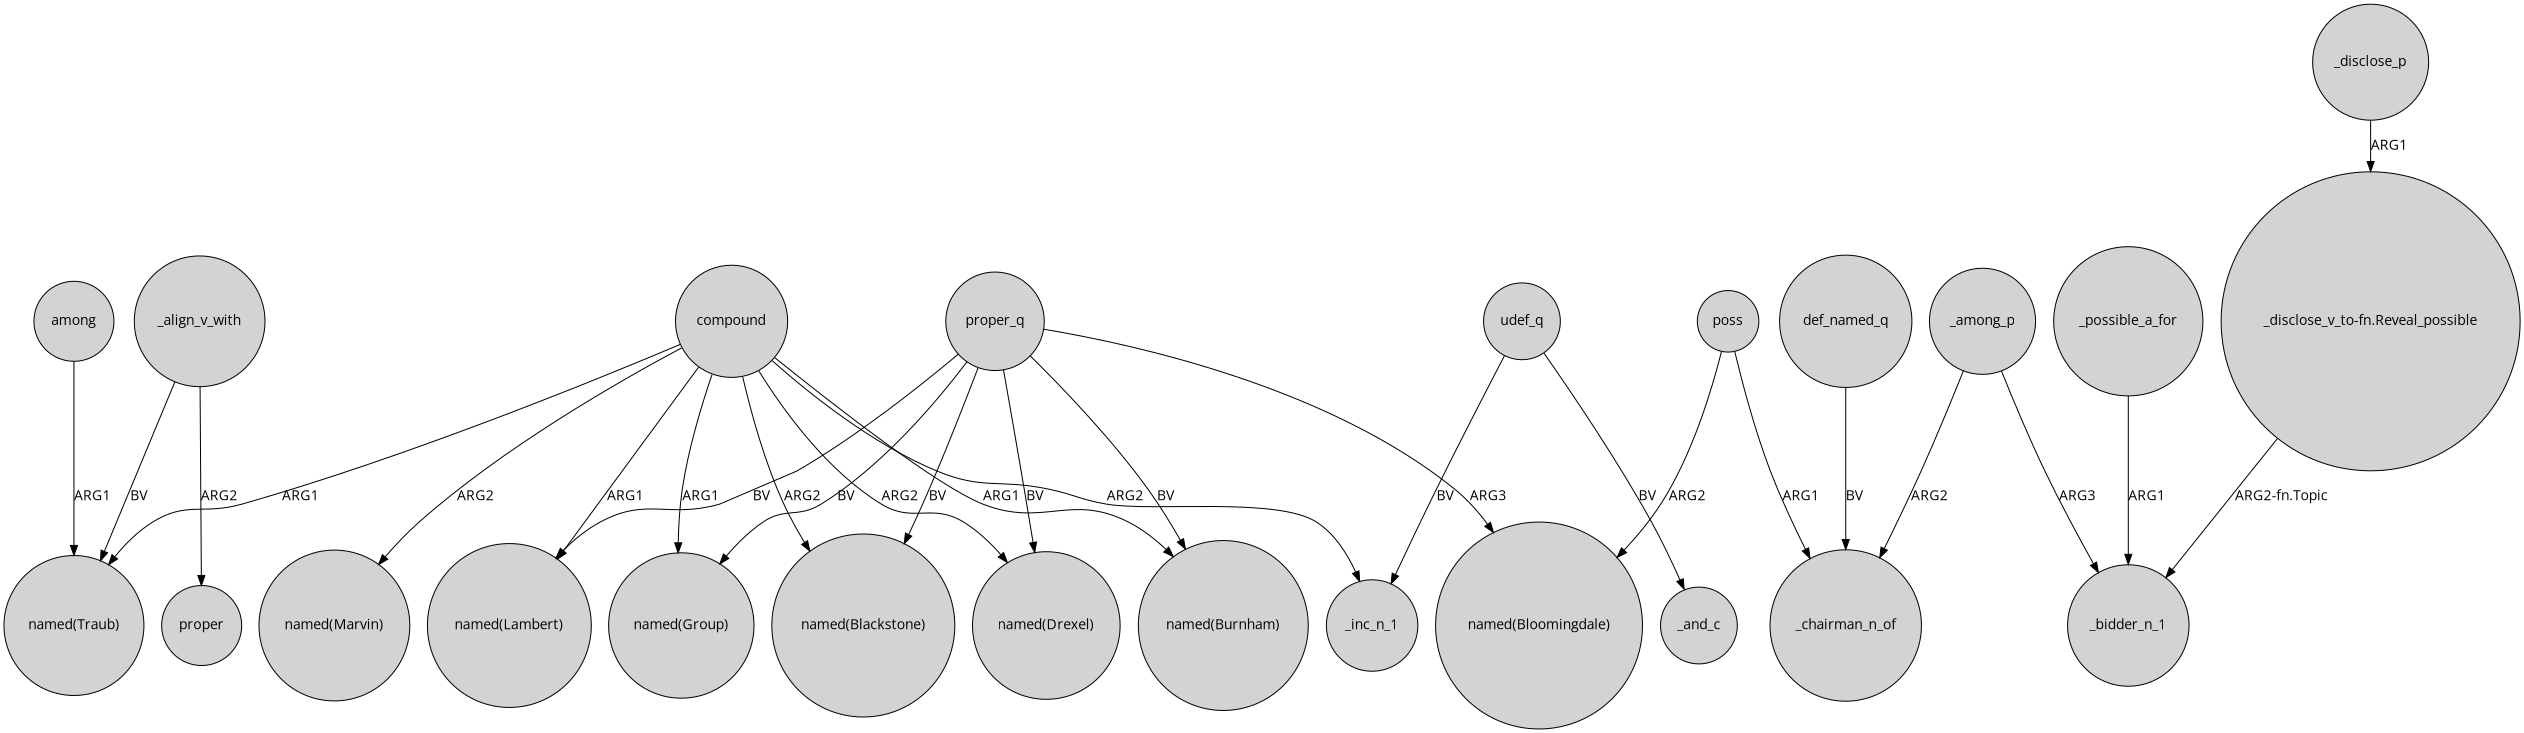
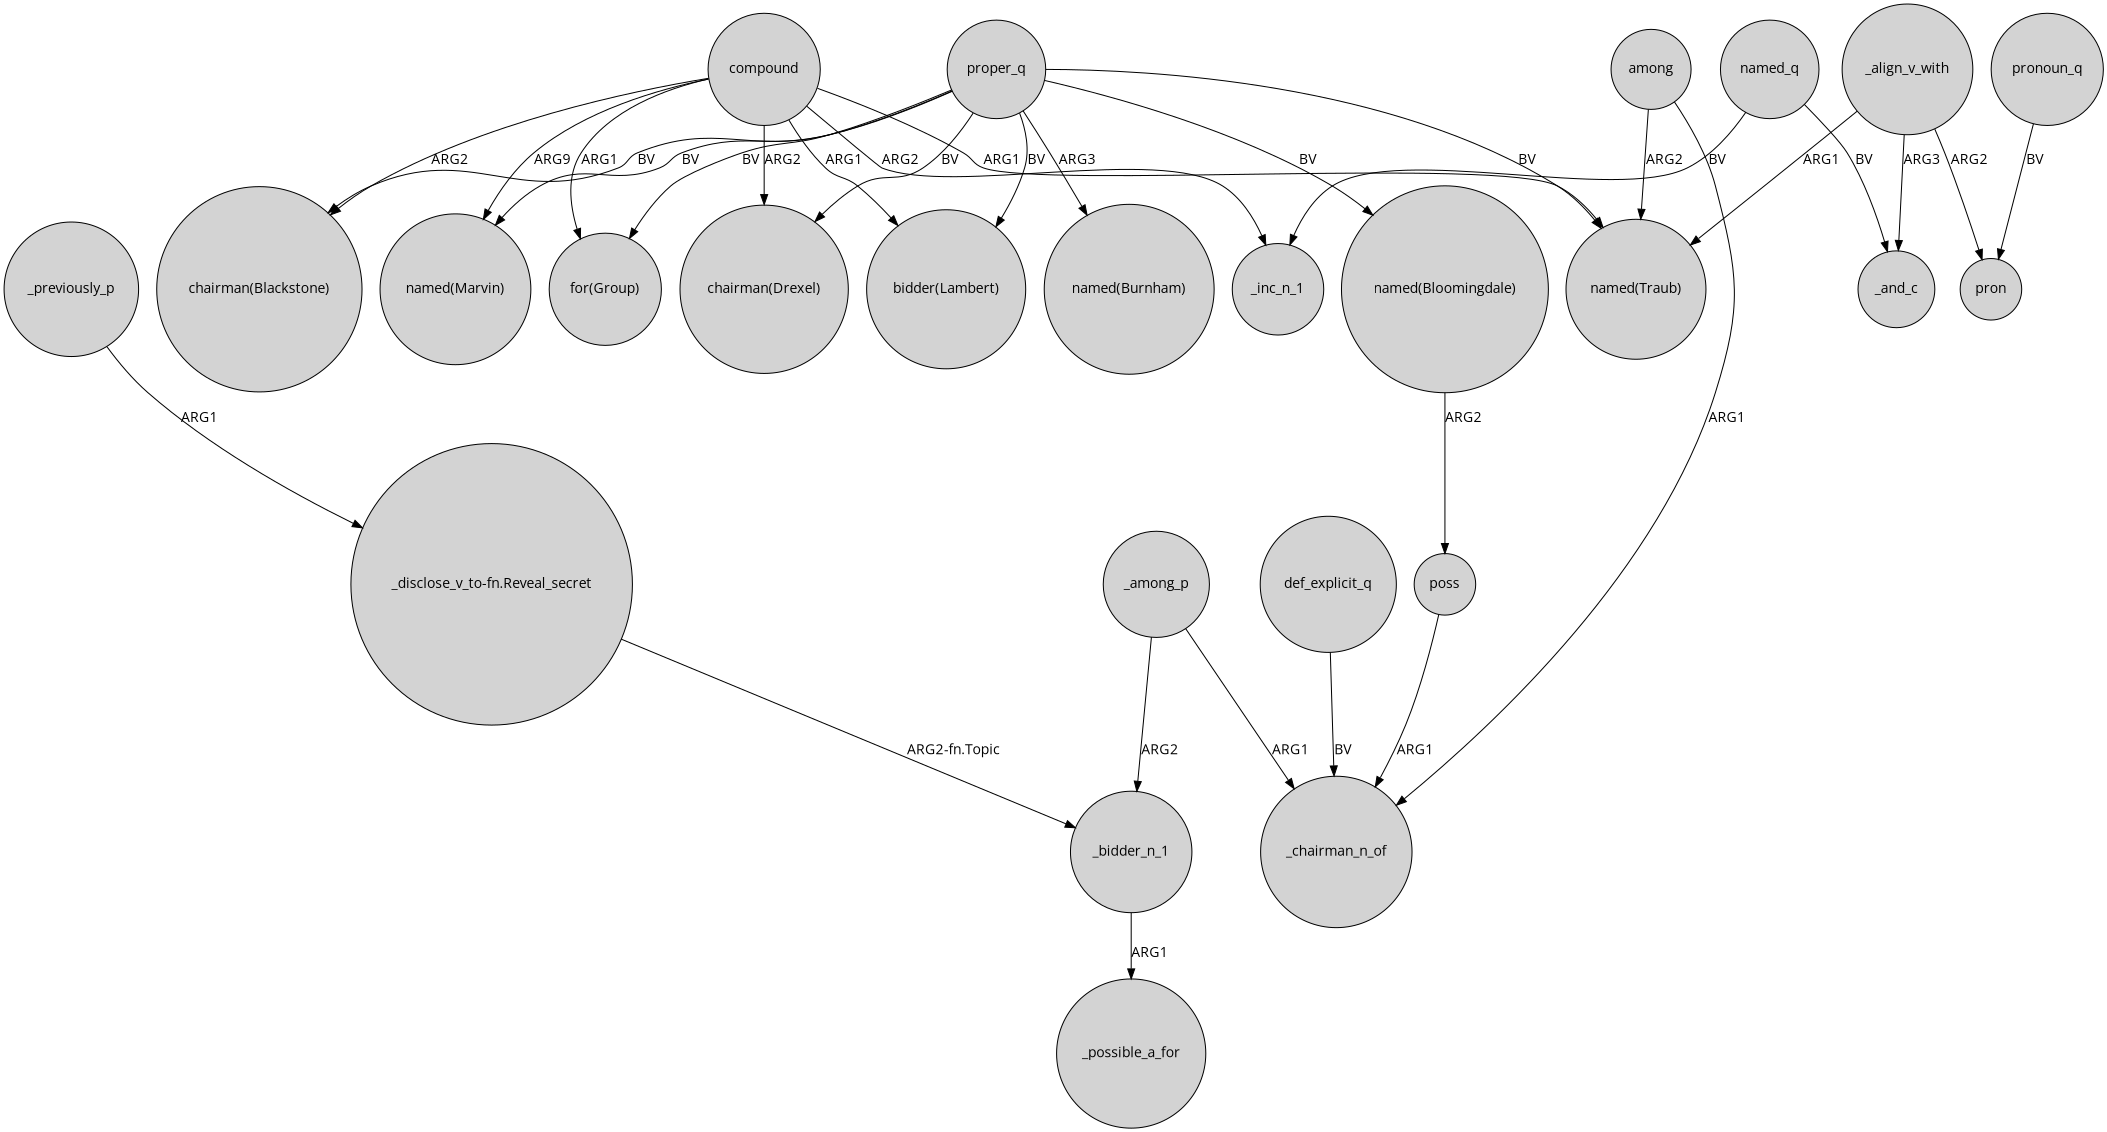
(2371, 62) -> (71, 289)
none -> (2047, 69)
none -> (1334, 100)
none -> (709, 145)
none -> (1902, 188)
(1522, 321) -> (1770, 69)
(1846, 321) -> (1328, 584)
(2371, 321) -> (492, 584)
(1686, 457) -> (1445, 468)
(2128, 475) -> (1131, 941)
none -> (1672, 490)
(957, 491) -> none
(93, 497) -> (1665, 160)
(139, 497) -> (1821, 160)
(476, 497) -> (552, 160)
(1166, 497) -> (1077, 160)
(1488, 497) -> (1308, 160)
(1930, 497) -> (1291, 750)
(2077, 497) -> (1160, 750)
(202, 626) -> (1991, 289)
(509, 626) -> (946, 289)
(681, 626) -> (605, 289)
(863, 626) -> (259, 289)
(1046, 626) -> (764, 289)
